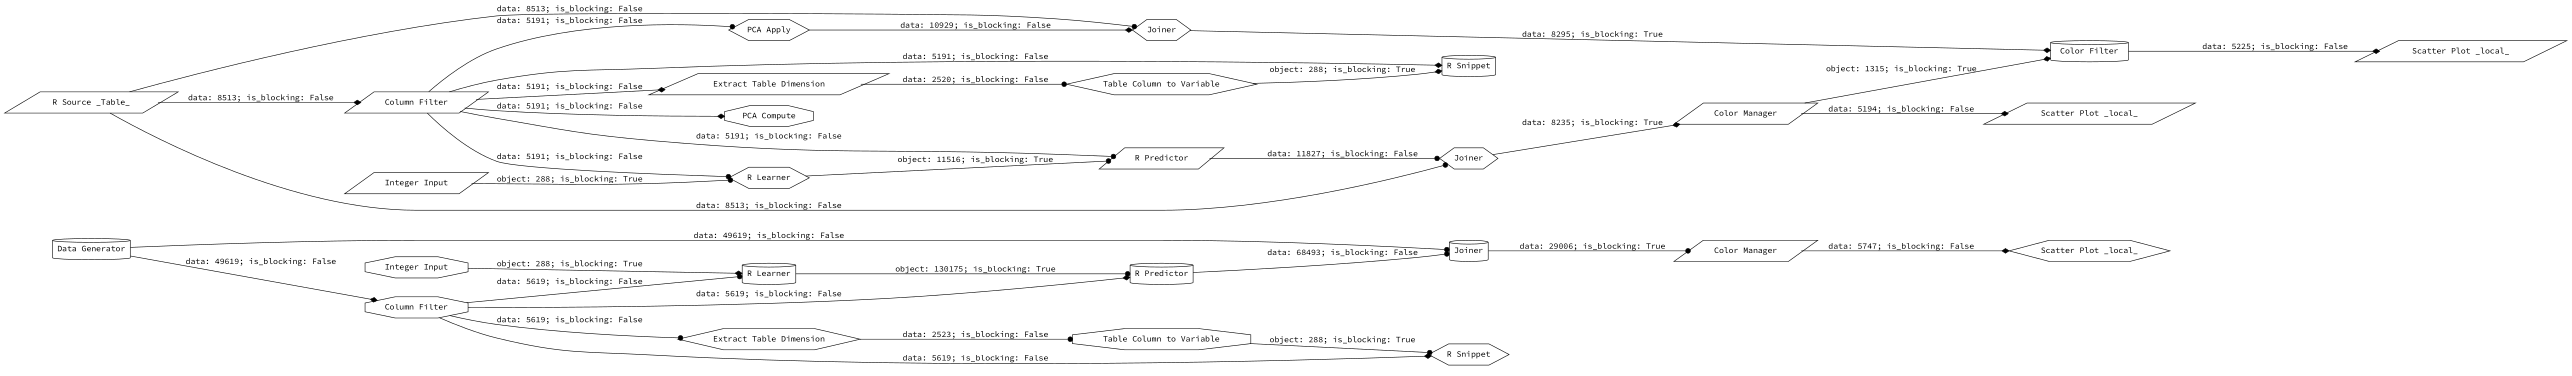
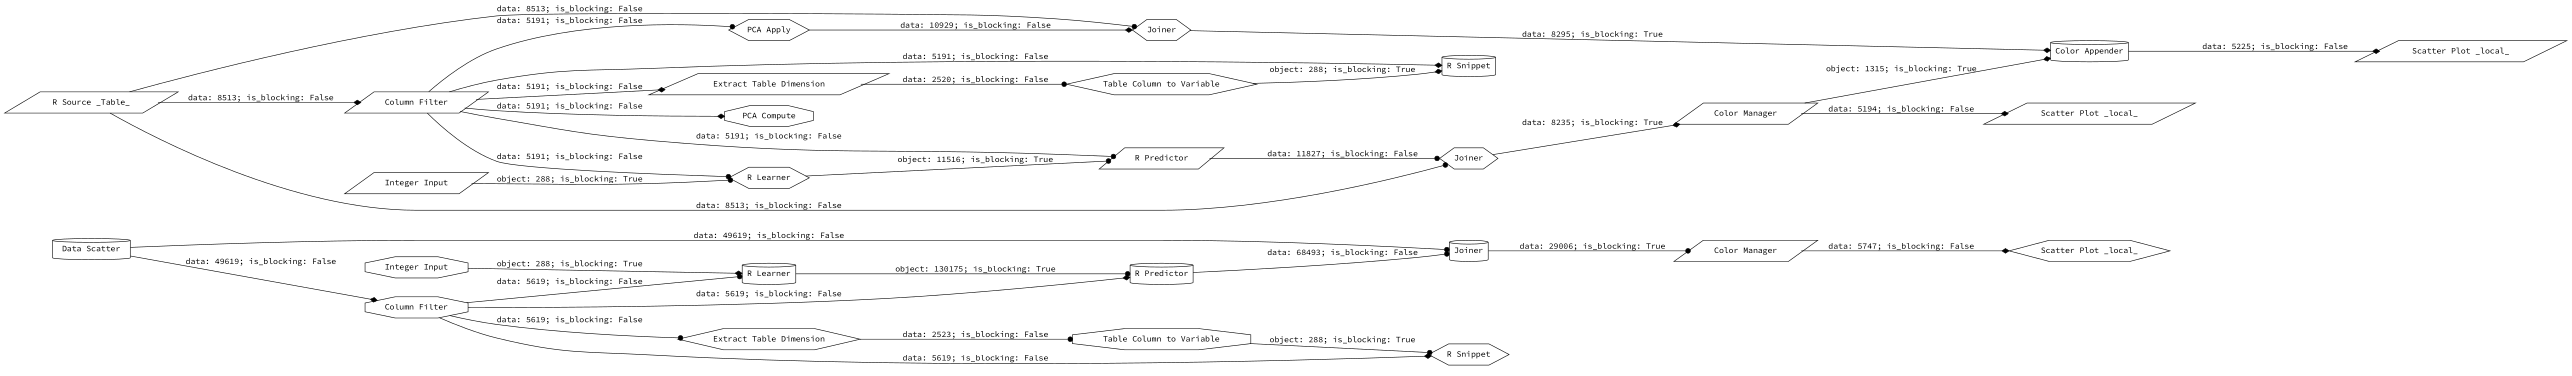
(2089, 51) -> (2089, 51)
(91, 249) -> (91, 249)
